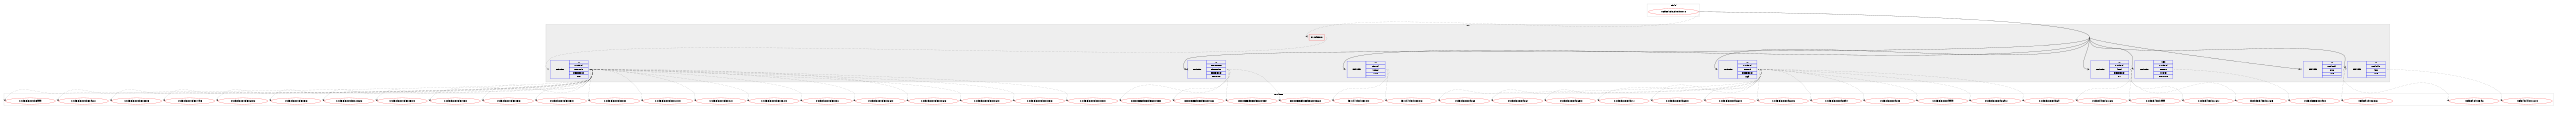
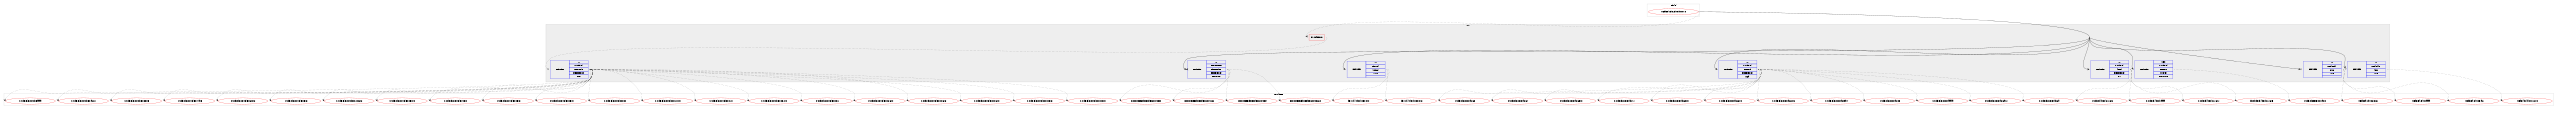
none -> (2421, 101)
